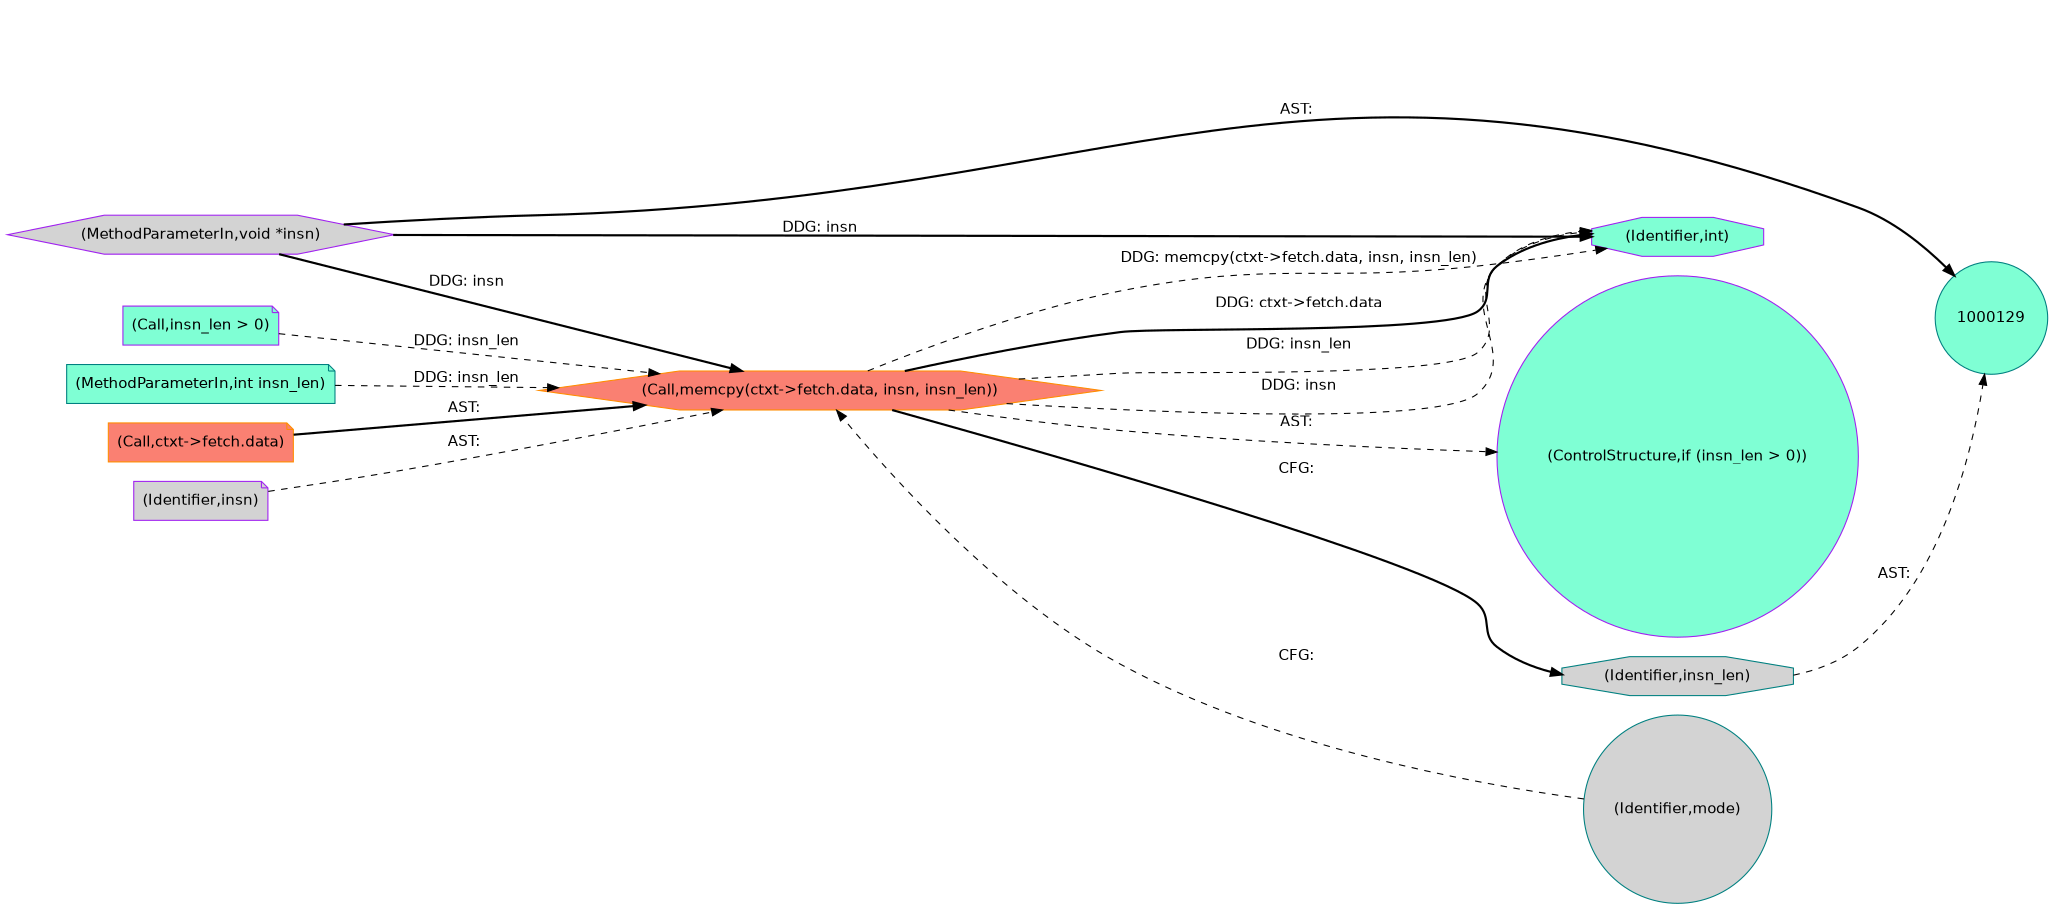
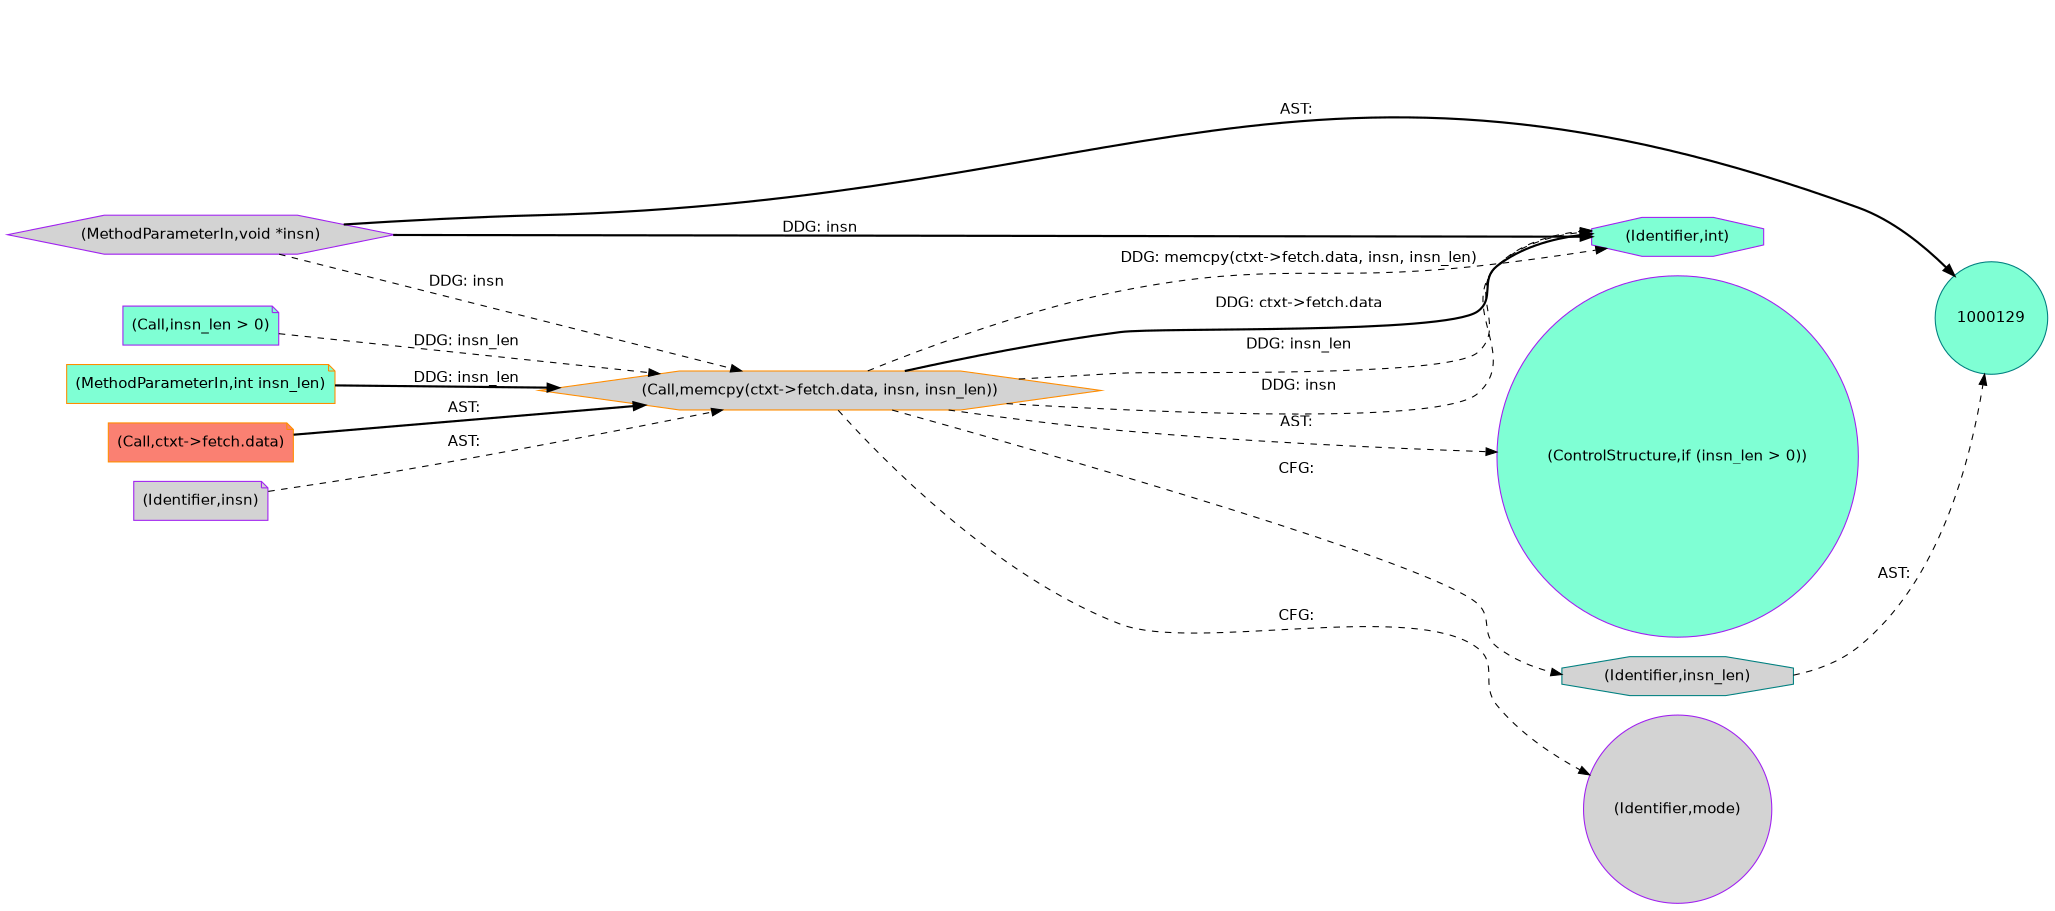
(505, 311) -> (505, 311)
(201, 384) -> (201, 384)
(441, 387) -> (441, 387)
(820, 390) -> (820, 390)
(1241, 513) -> (1241, 513)
(1171, 689) -> (1206, 633)
(1678, 809) -> (1678, 809)
